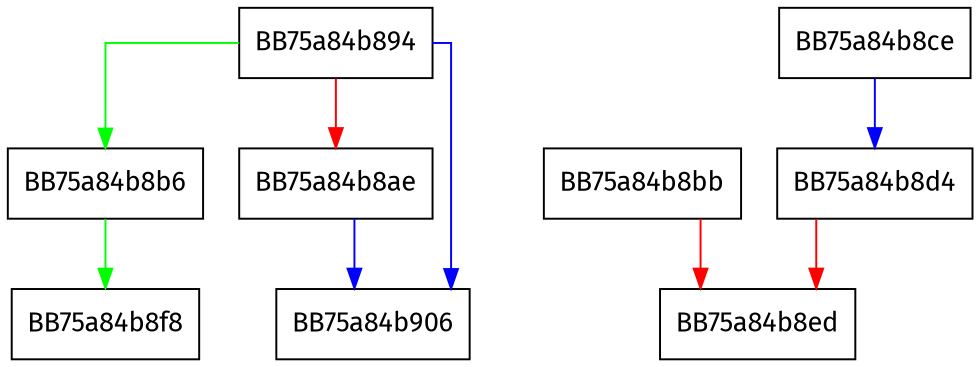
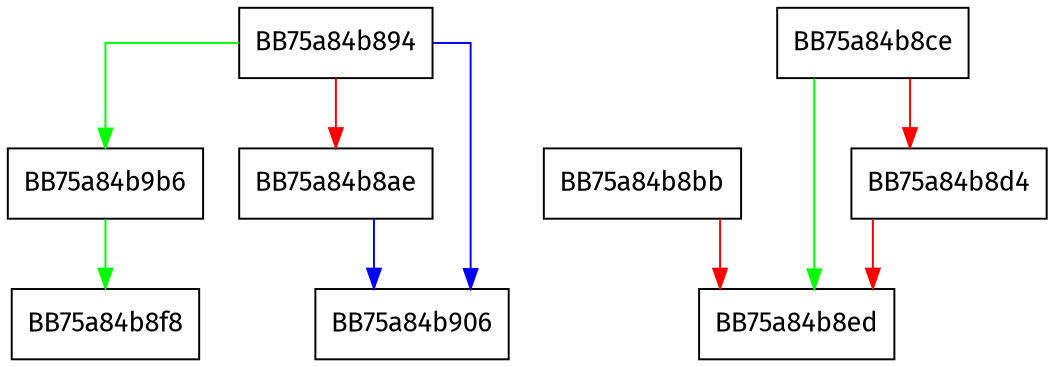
(875, 103) -> (910, 103)
none -> (814, 174)
(105, 184) -> (105, 184)
